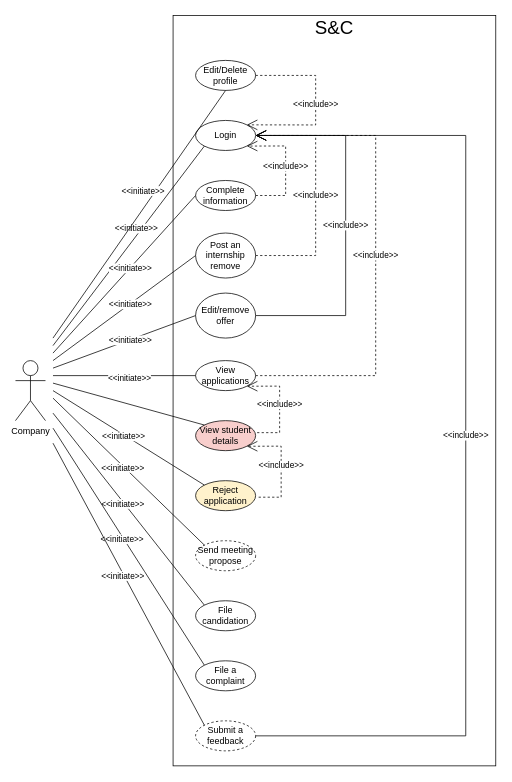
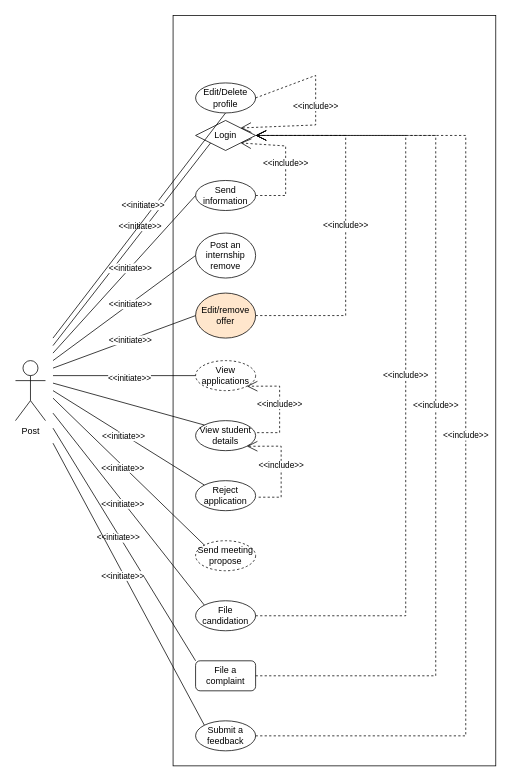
(334, 27) -> none
(225, 75) -> (225, 98)
(225, 135) -> (225, 135)
(225, 195) -> (225, 195)
(315, 226) -> none
(225, 315) -> (225, 315)
(344, 315) -> (344, 315)
(375, 316) -> none
(225, 375) -> (225, 375)
(31, 431) -> (31, 431)
(225, 435) -> (225, 435)
none -> (405, 451)
(225, 495) -> (225, 495)
none -> (435, 496)
(225, 675) -> (225, 675)
(465, 693) -> (465, 693)
(225, 735) -> (225, 735)
